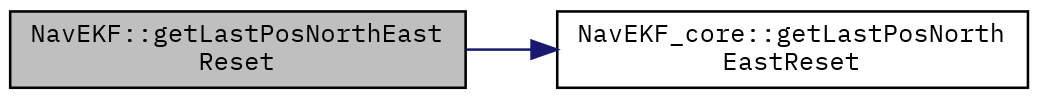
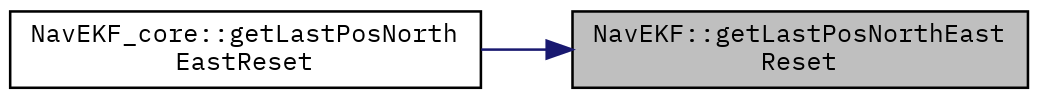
(499, 50) -> (514, 50)
